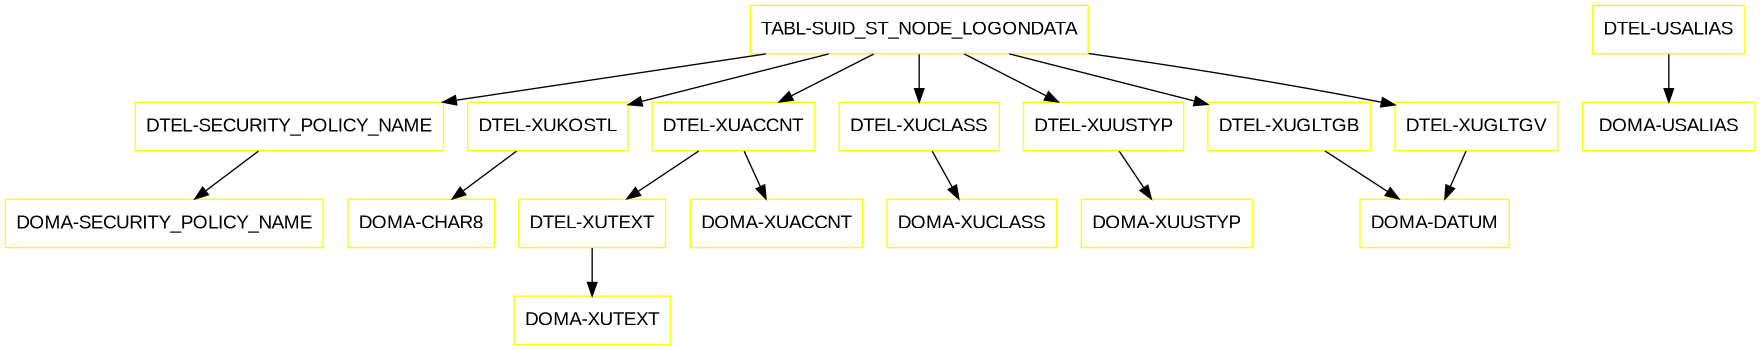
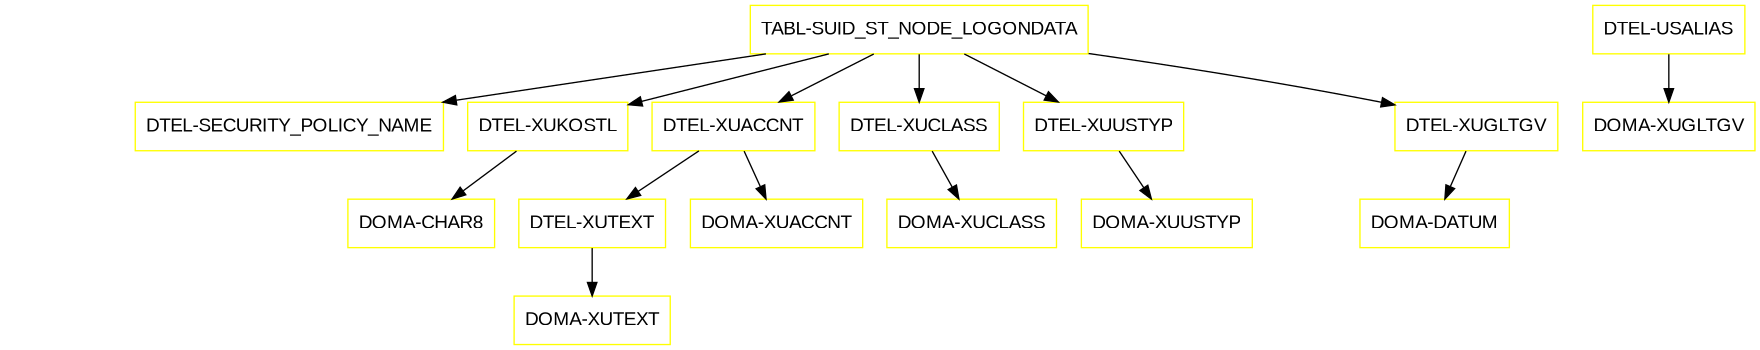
(1289, 127) -> none
(1669, 127) -> (1669, 127)
(164, 223) -> none
